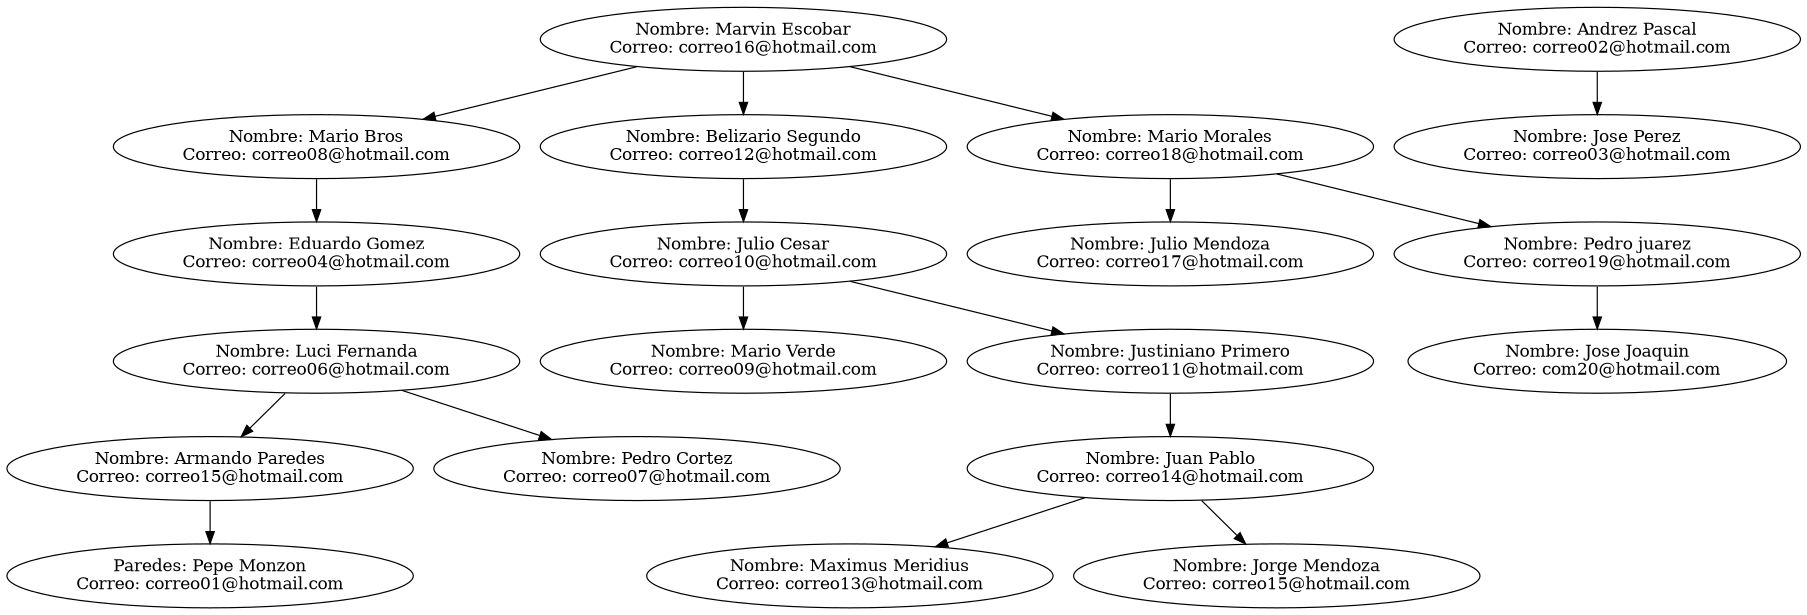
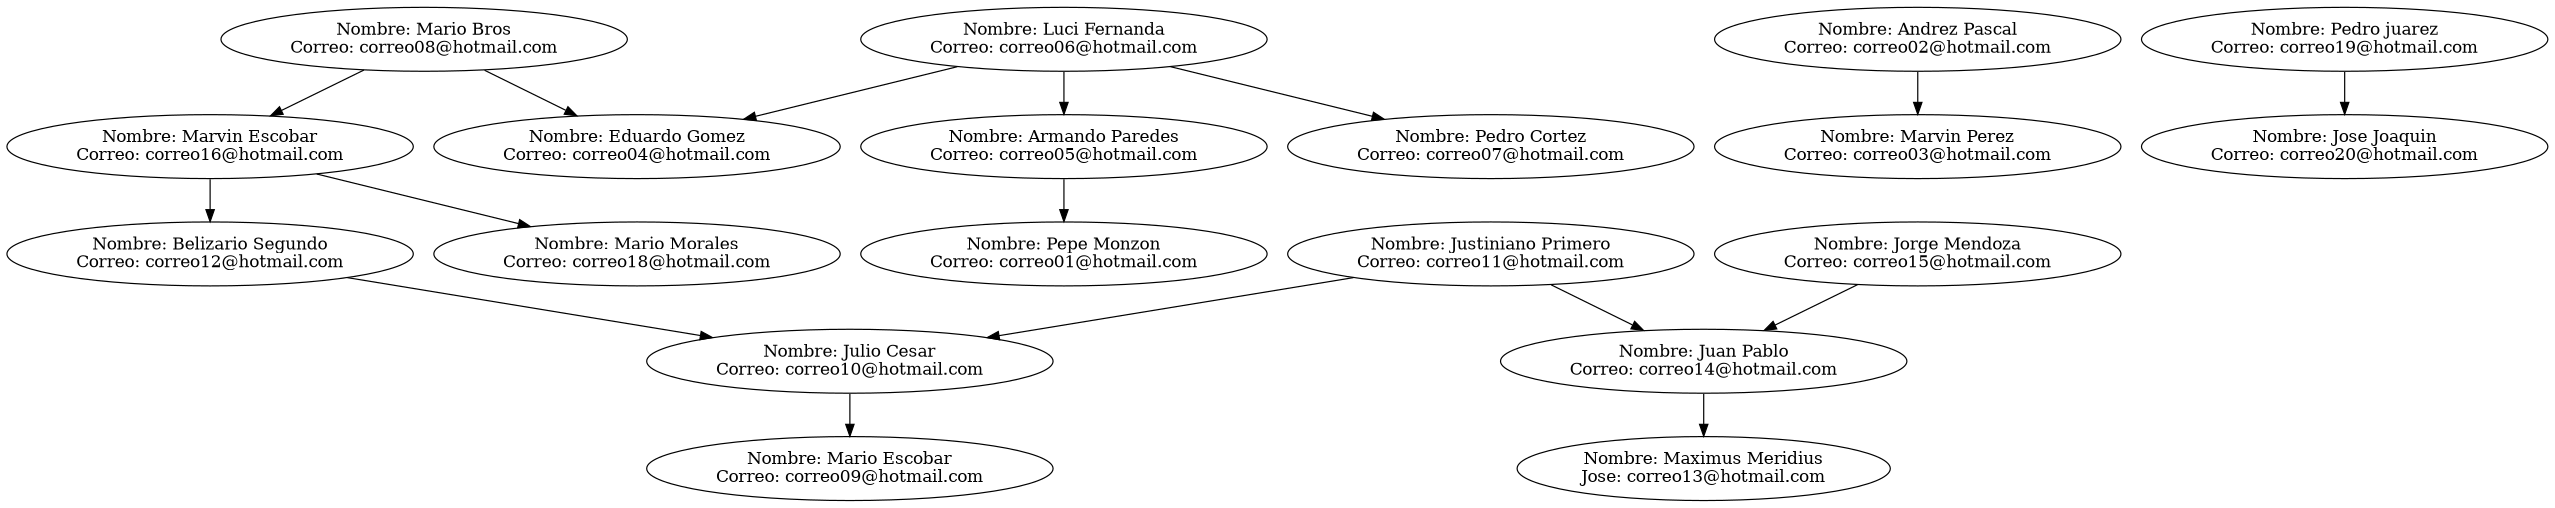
(536, 92) -> (323, 90)
(1597, 147) -> (1918, 147)
(1378, 199) -> none
(1170, 254) -> none
(317, 302) -> (856, 92)
(951, 306) -> (1176, 307)
(743, 361) -> (850, 469)
(1597, 361) -> (2345, 147)
(210, 469) -> (1064, 147)
(1219, 518) -> (1816, 305)
(210, 576) -> (1064, 254)
(850, 576) -> (1704, 469)
